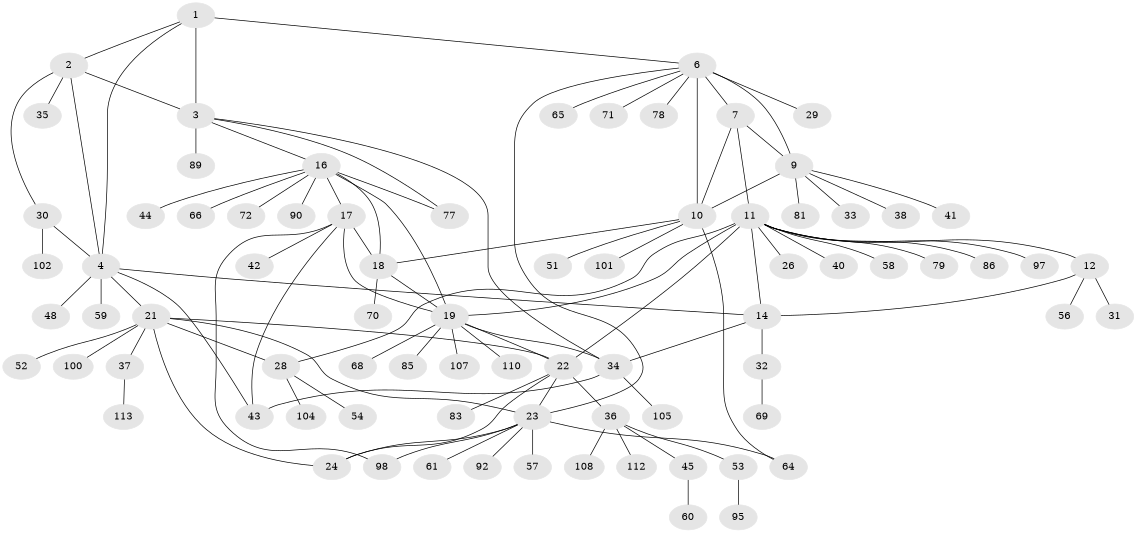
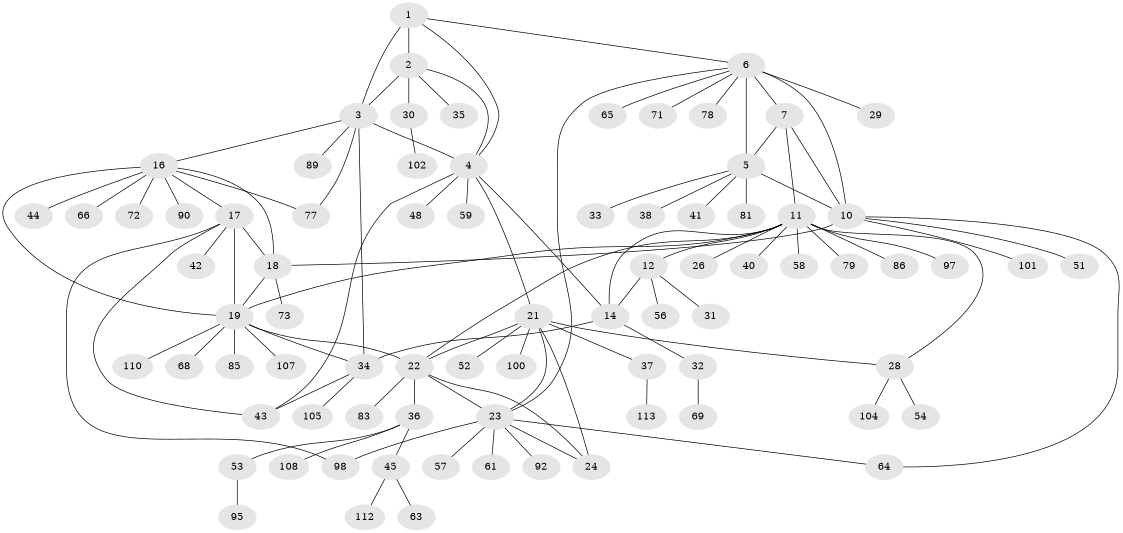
(794, 166) -> (746, 166)
(72, 241) -> (418, 142)
(373, 317) -> (285, 317)
(624, 442) -> (378, 492)
(688, 517) -> (416, 517)
